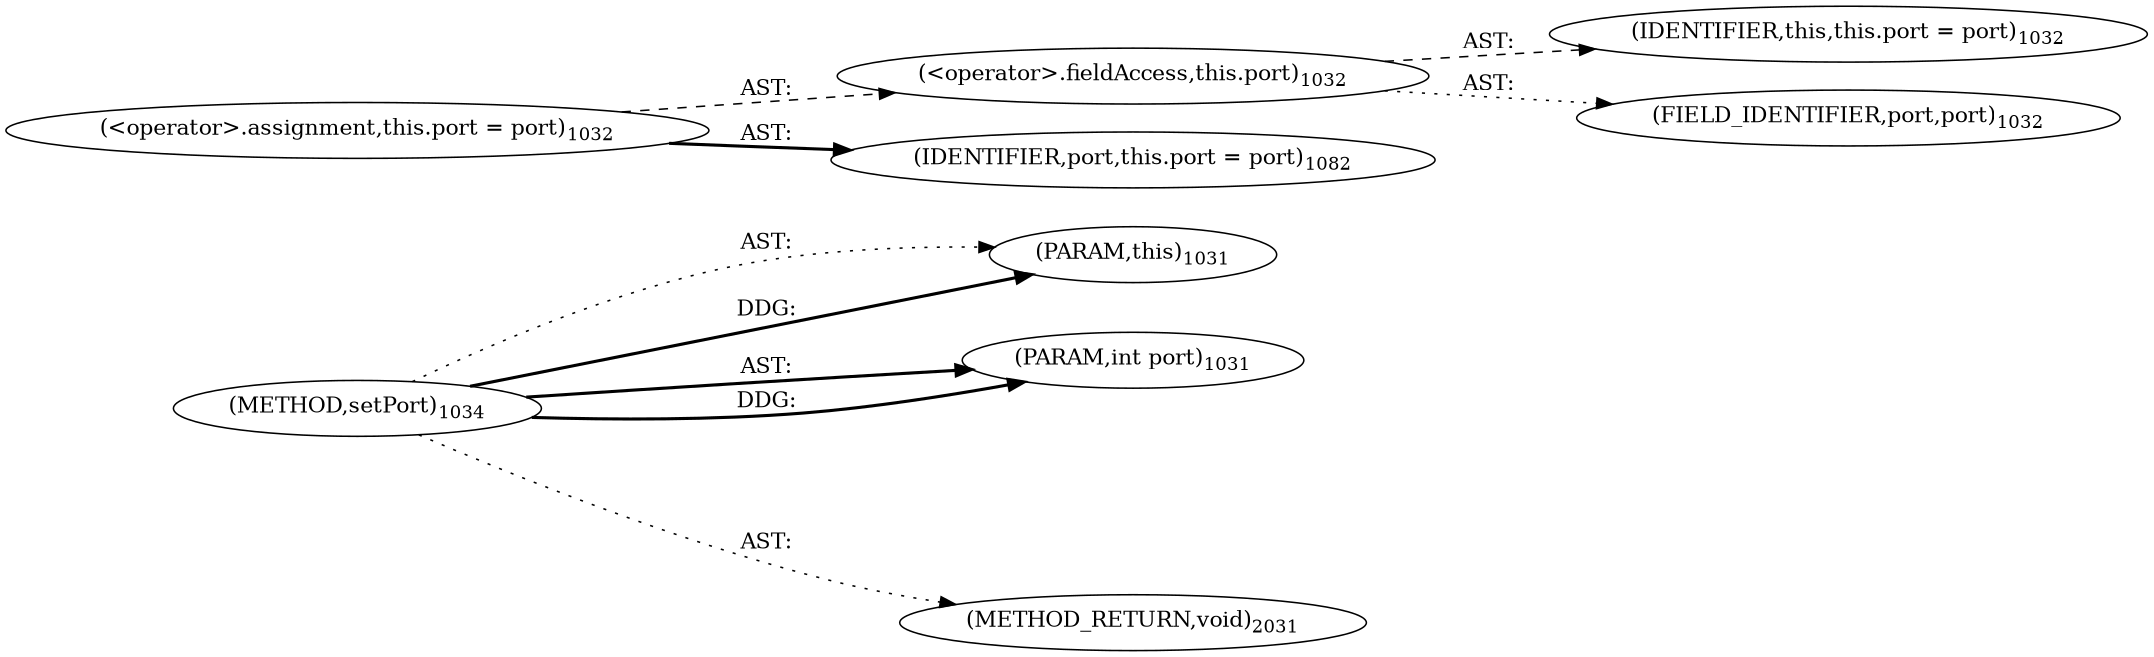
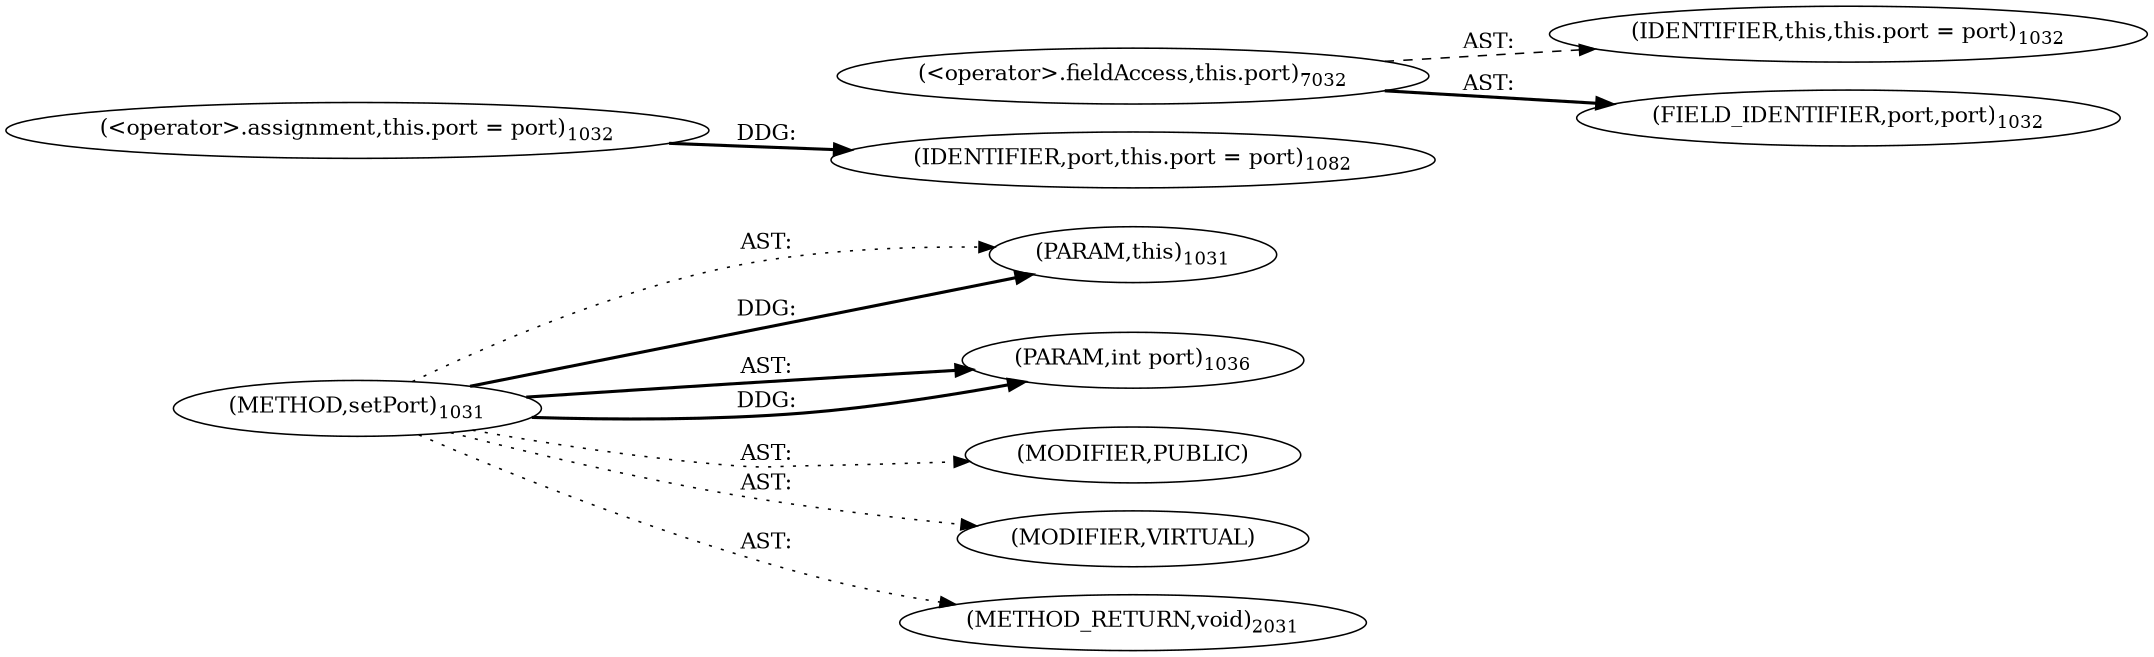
(1324, 74) -> (1324, 74)
(1491, 97) -> (1491, 97)
(750, 103) -> none
(770, 134) -> (770, 134)
(1228, 358) -> (1228, 358)
(462, 406) -> (462, 406)
none -> (1133, 455)
none -> (1133, 539)
